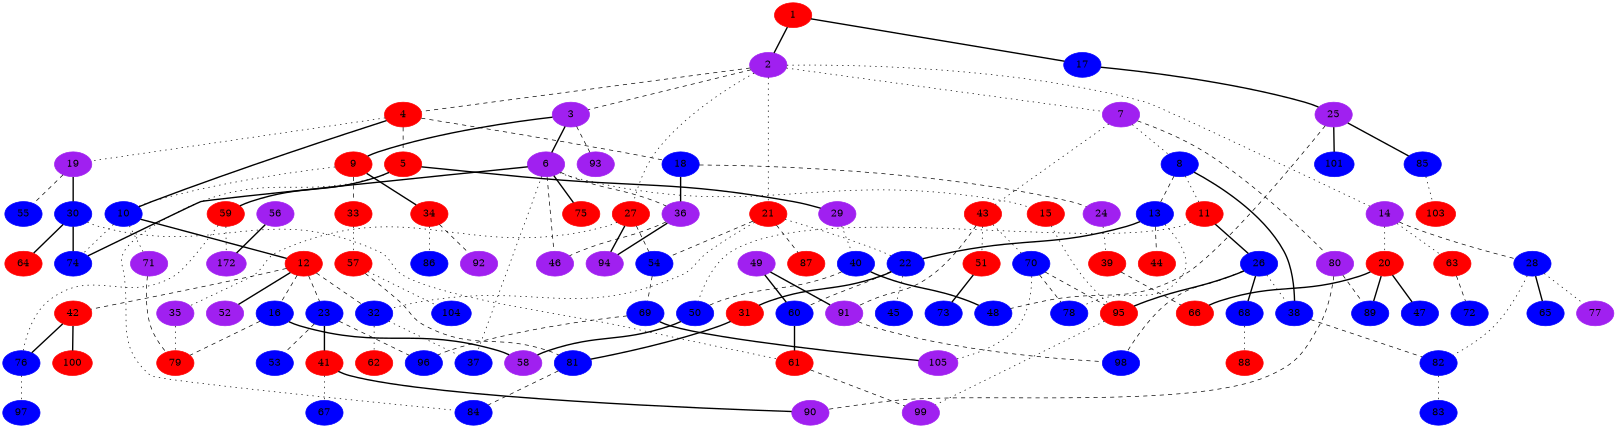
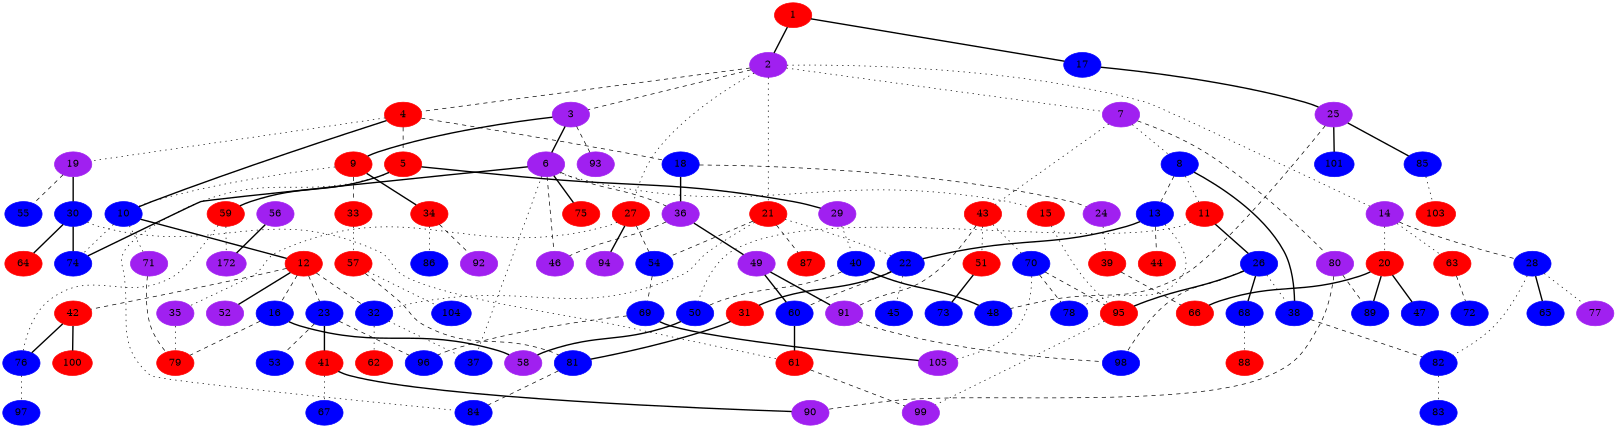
(646, 237) -> (711, 234)
